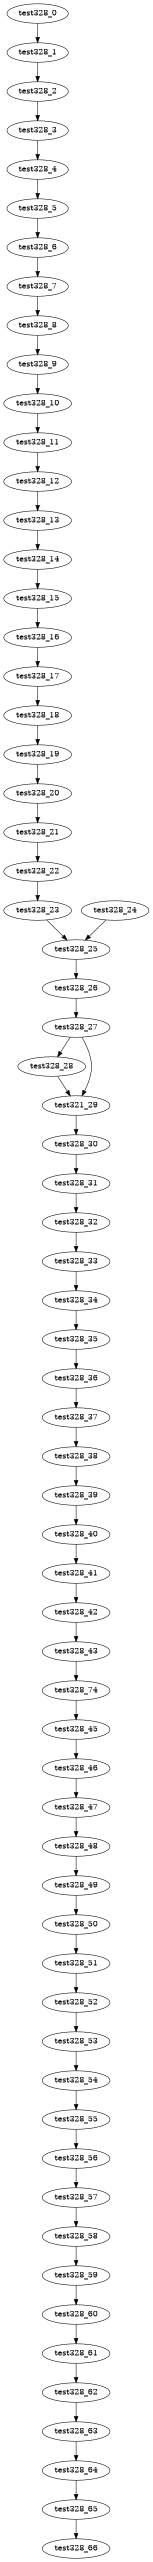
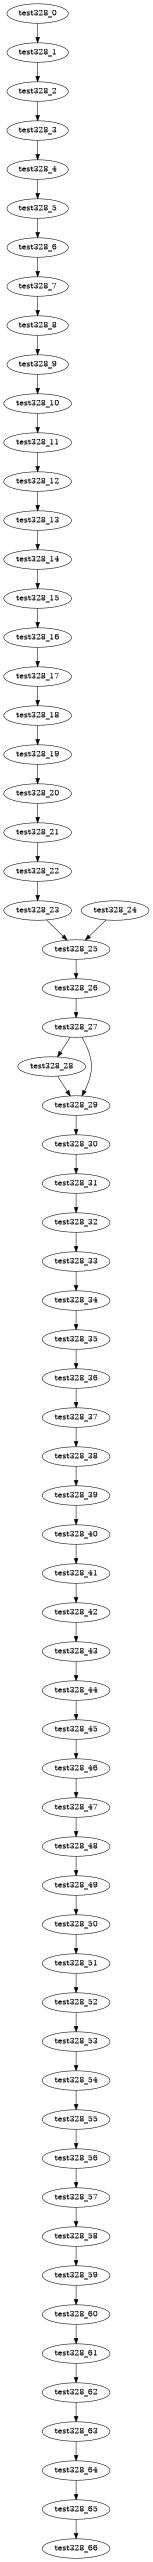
(76, 1106) -> (76, 1106)
(76, 1691) -> (76, 1691)
